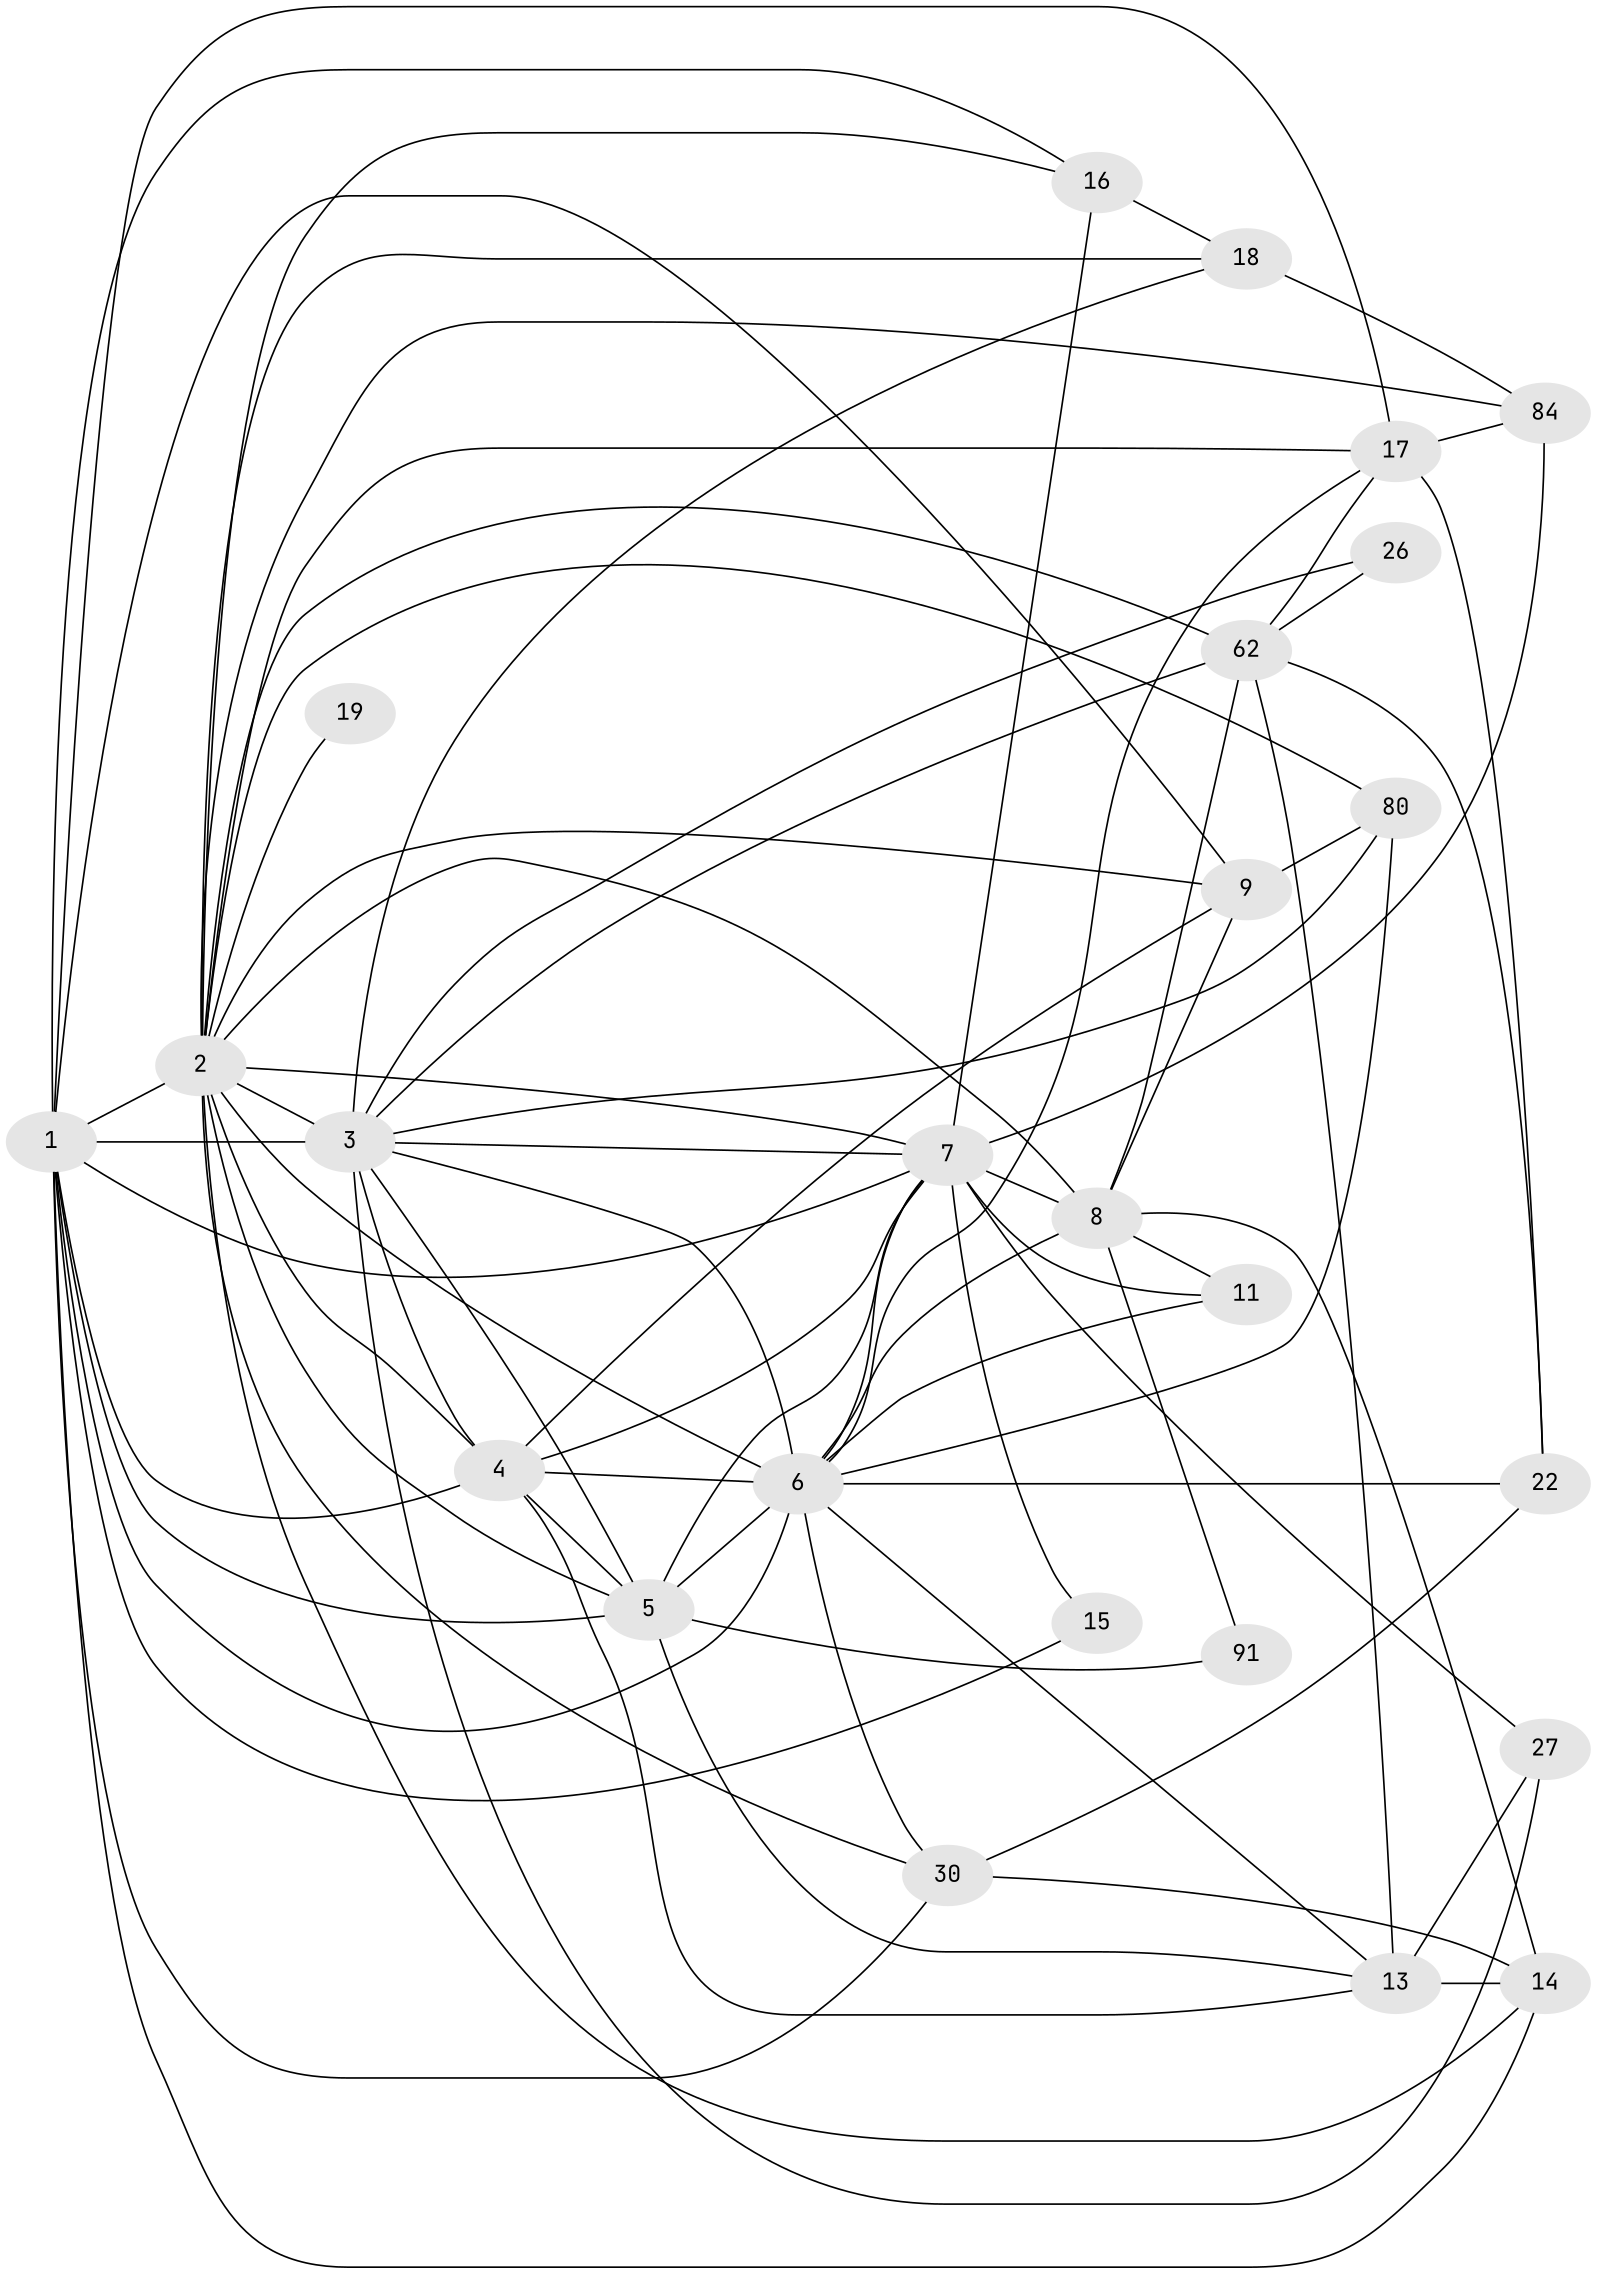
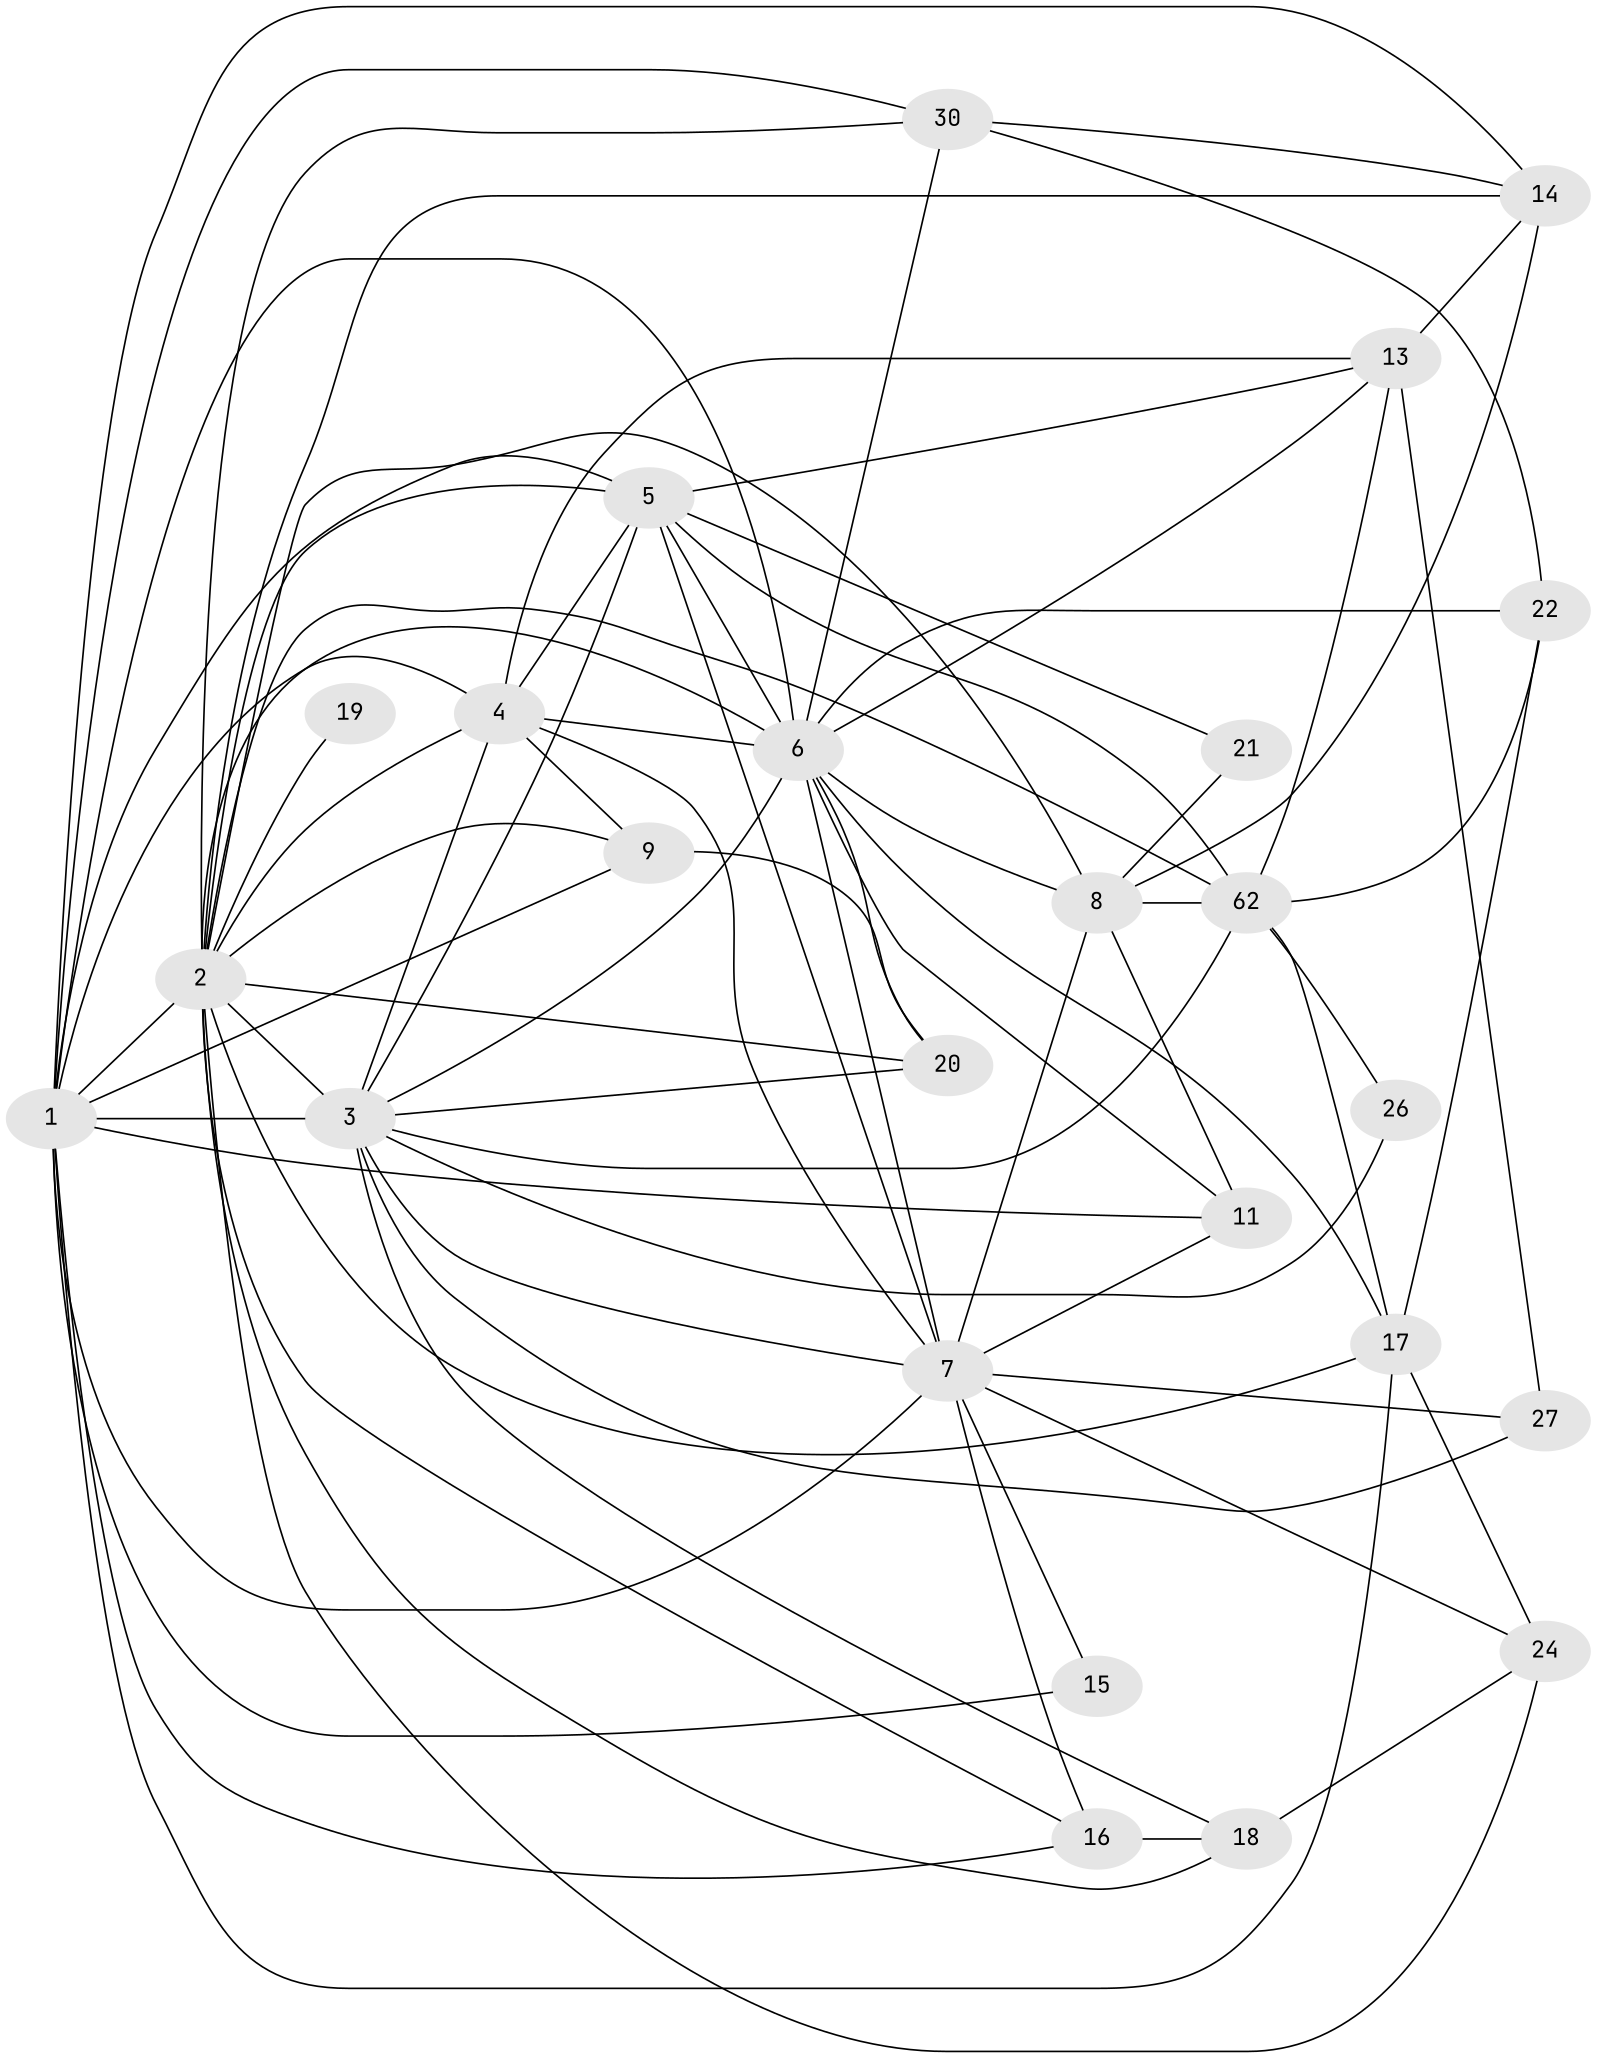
(1545, 413) -> (1545, 1651)
none -> (981, 686)
(1396, 808) -> (948, 1066)
(1172, 1054) -> none
(561, 1093) -> none
none -> (646, 1194)
(1246, 1655) -> (1246, 750)
